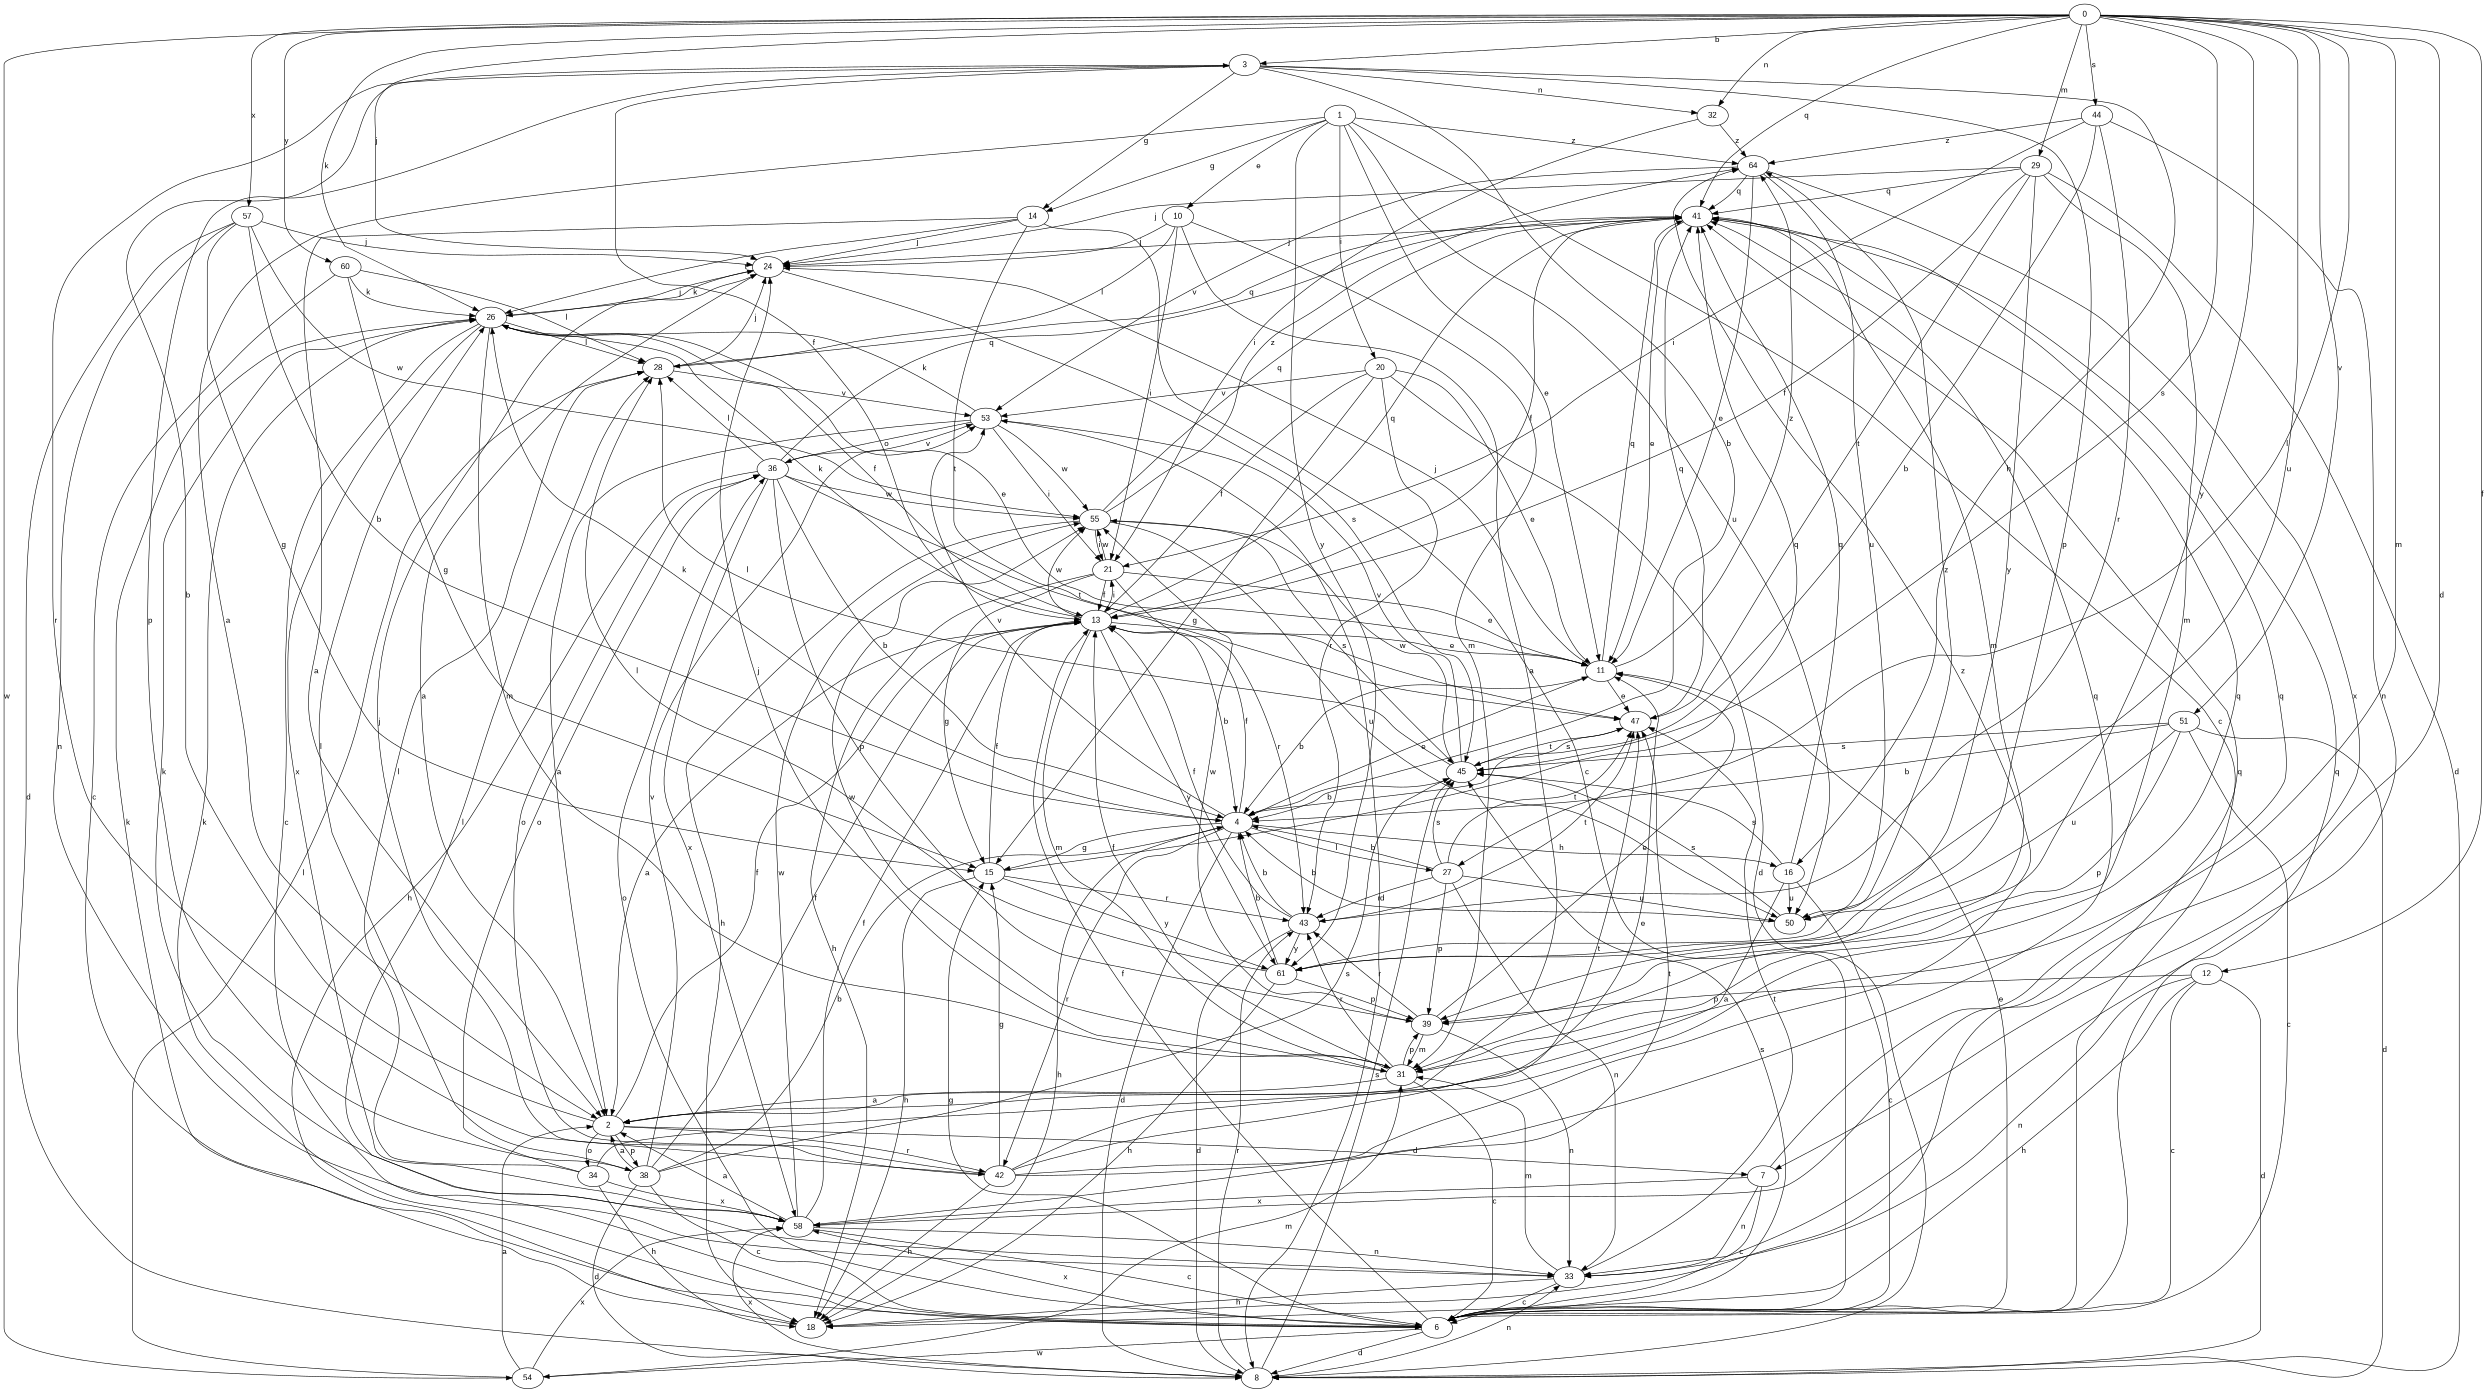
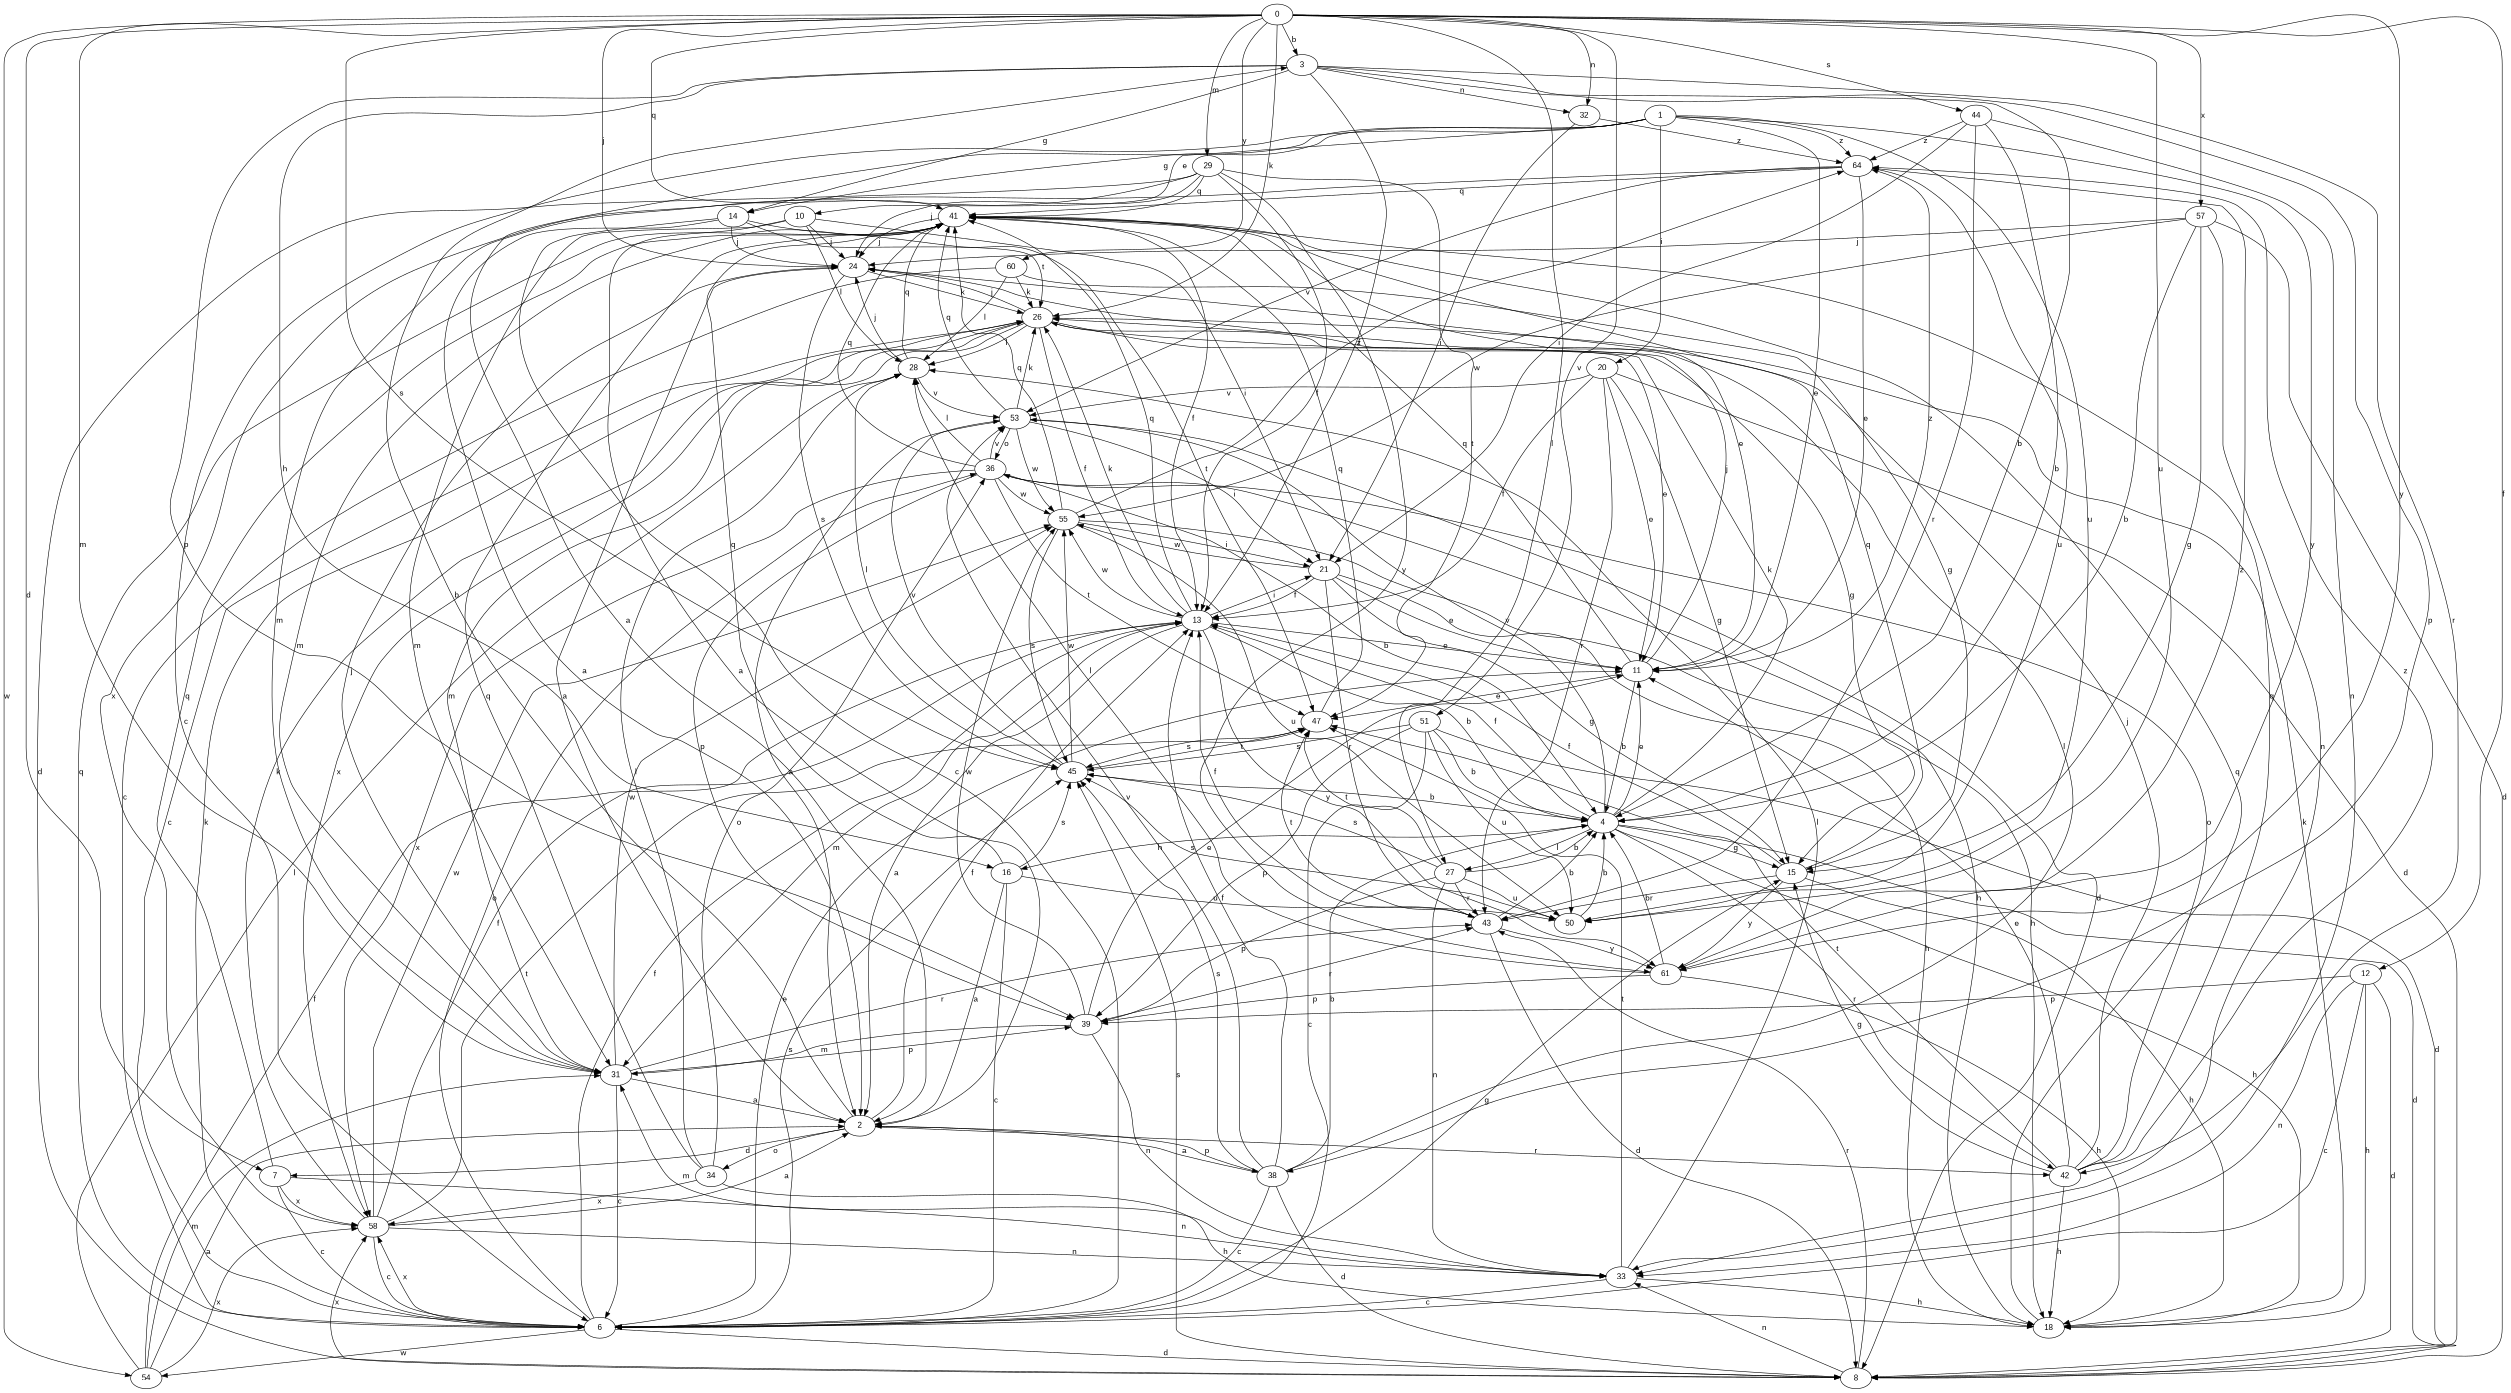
none -> (947, 330)
none -> (1678, 372)
(1151, 913) -> (510, 803)
